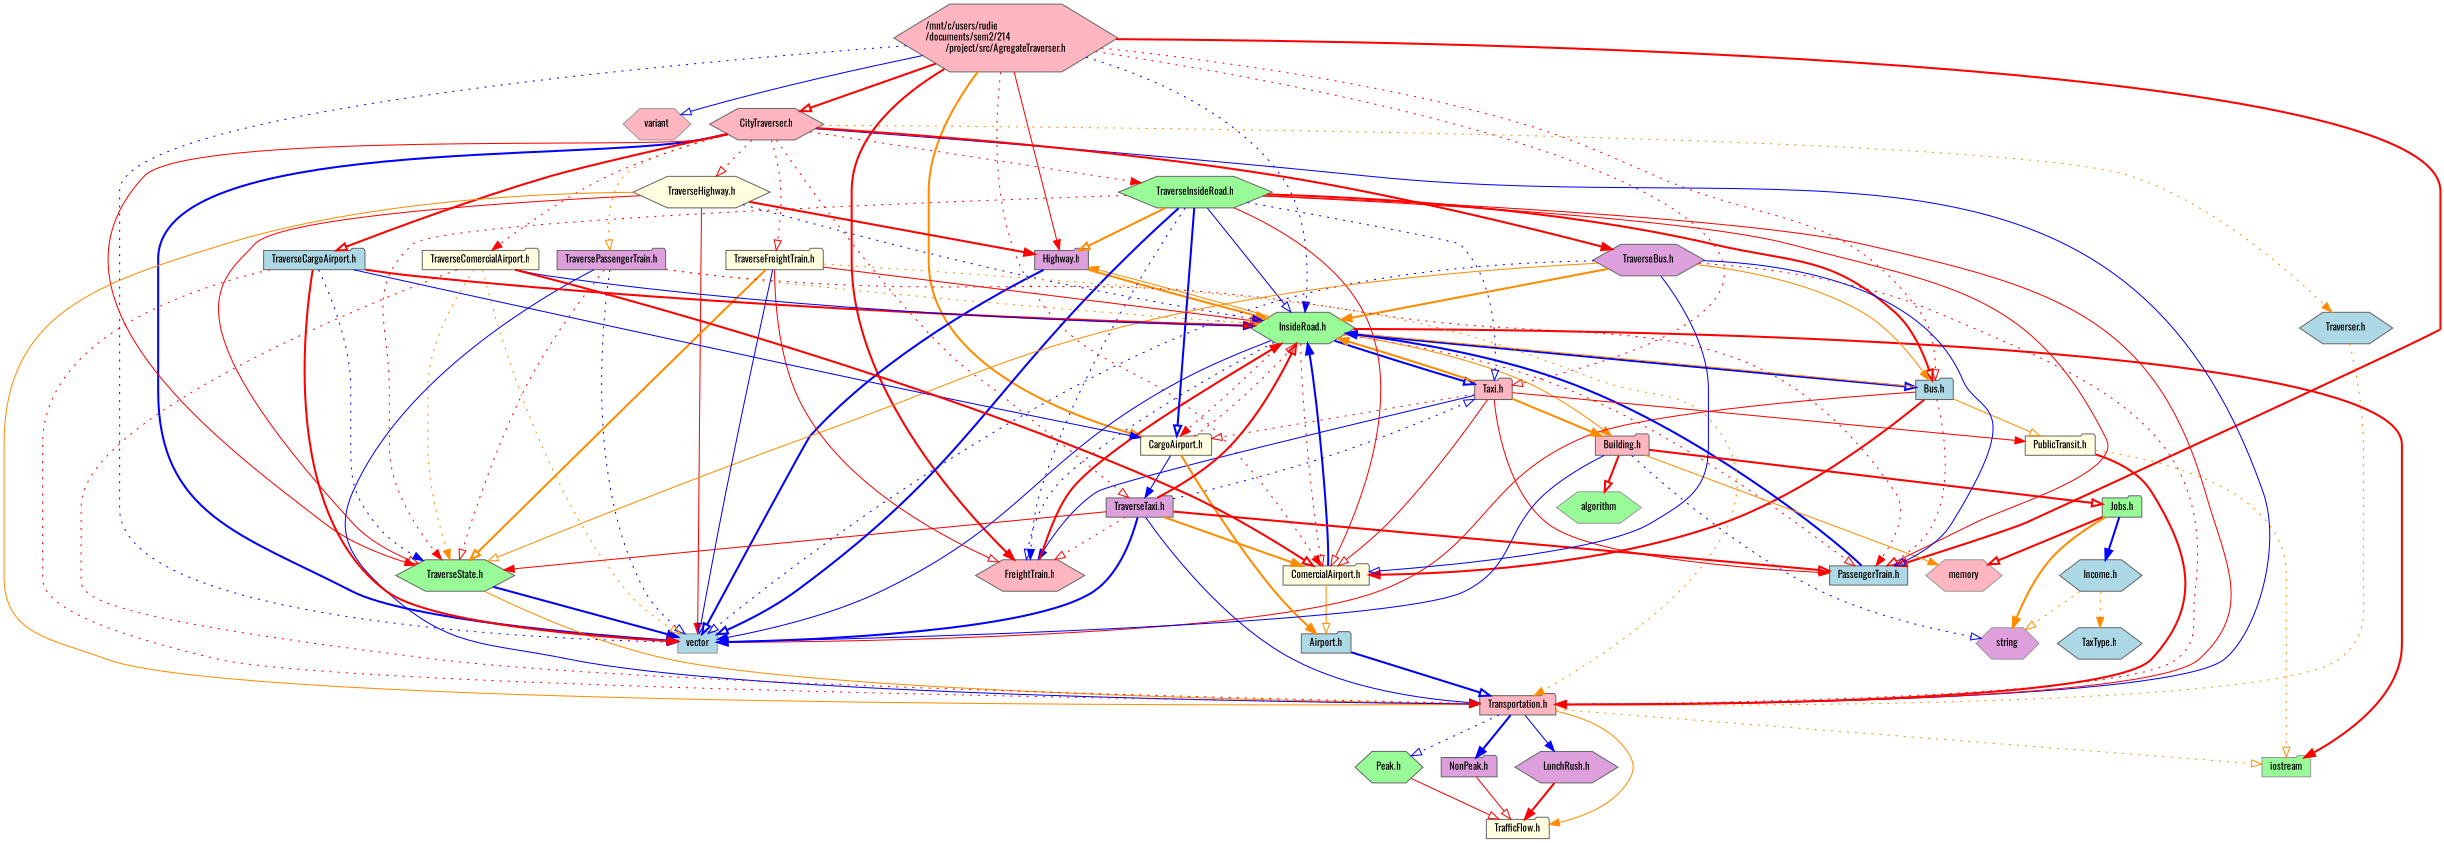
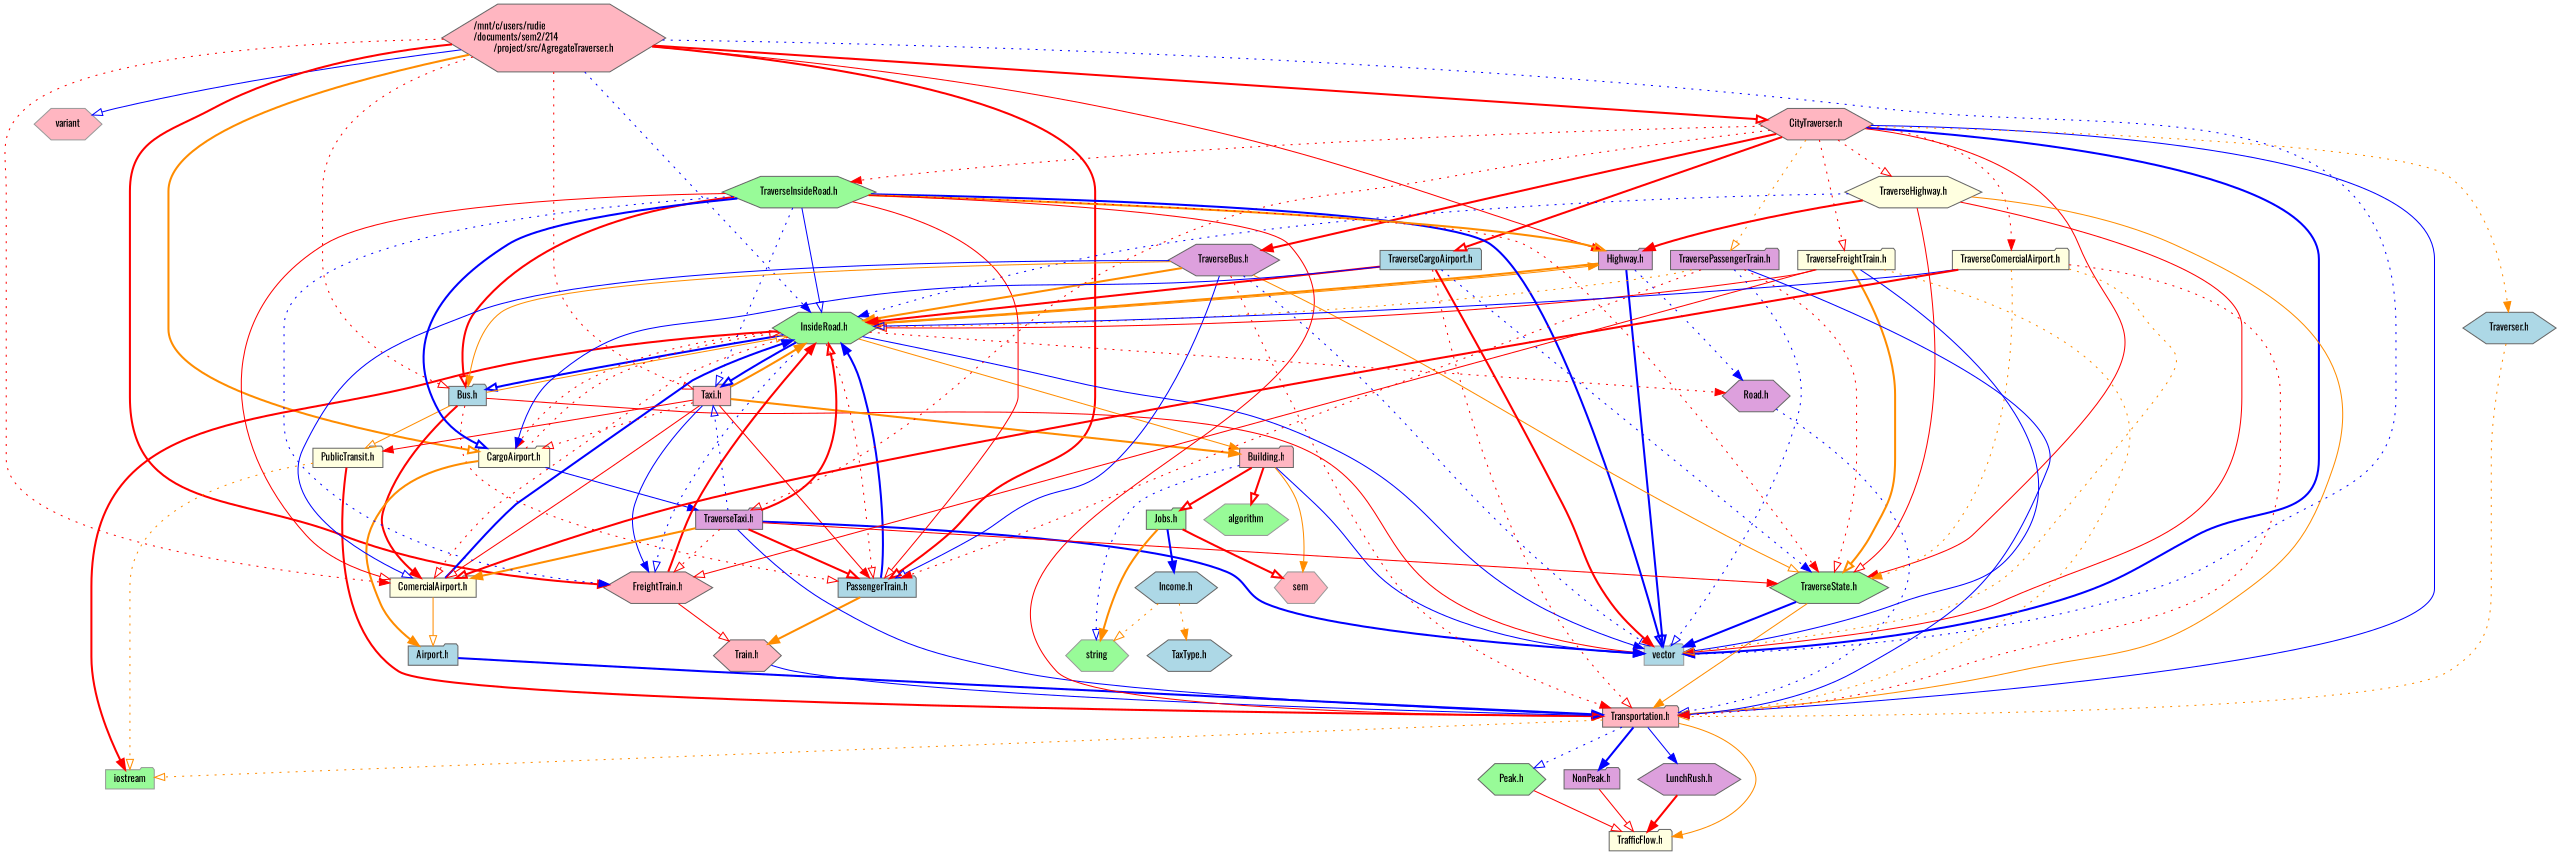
none -> (1756, 396)
(1964, 575) -> (1301, 588)
(2008, 643) -> (1097, 656)
none -> (747, 656)
